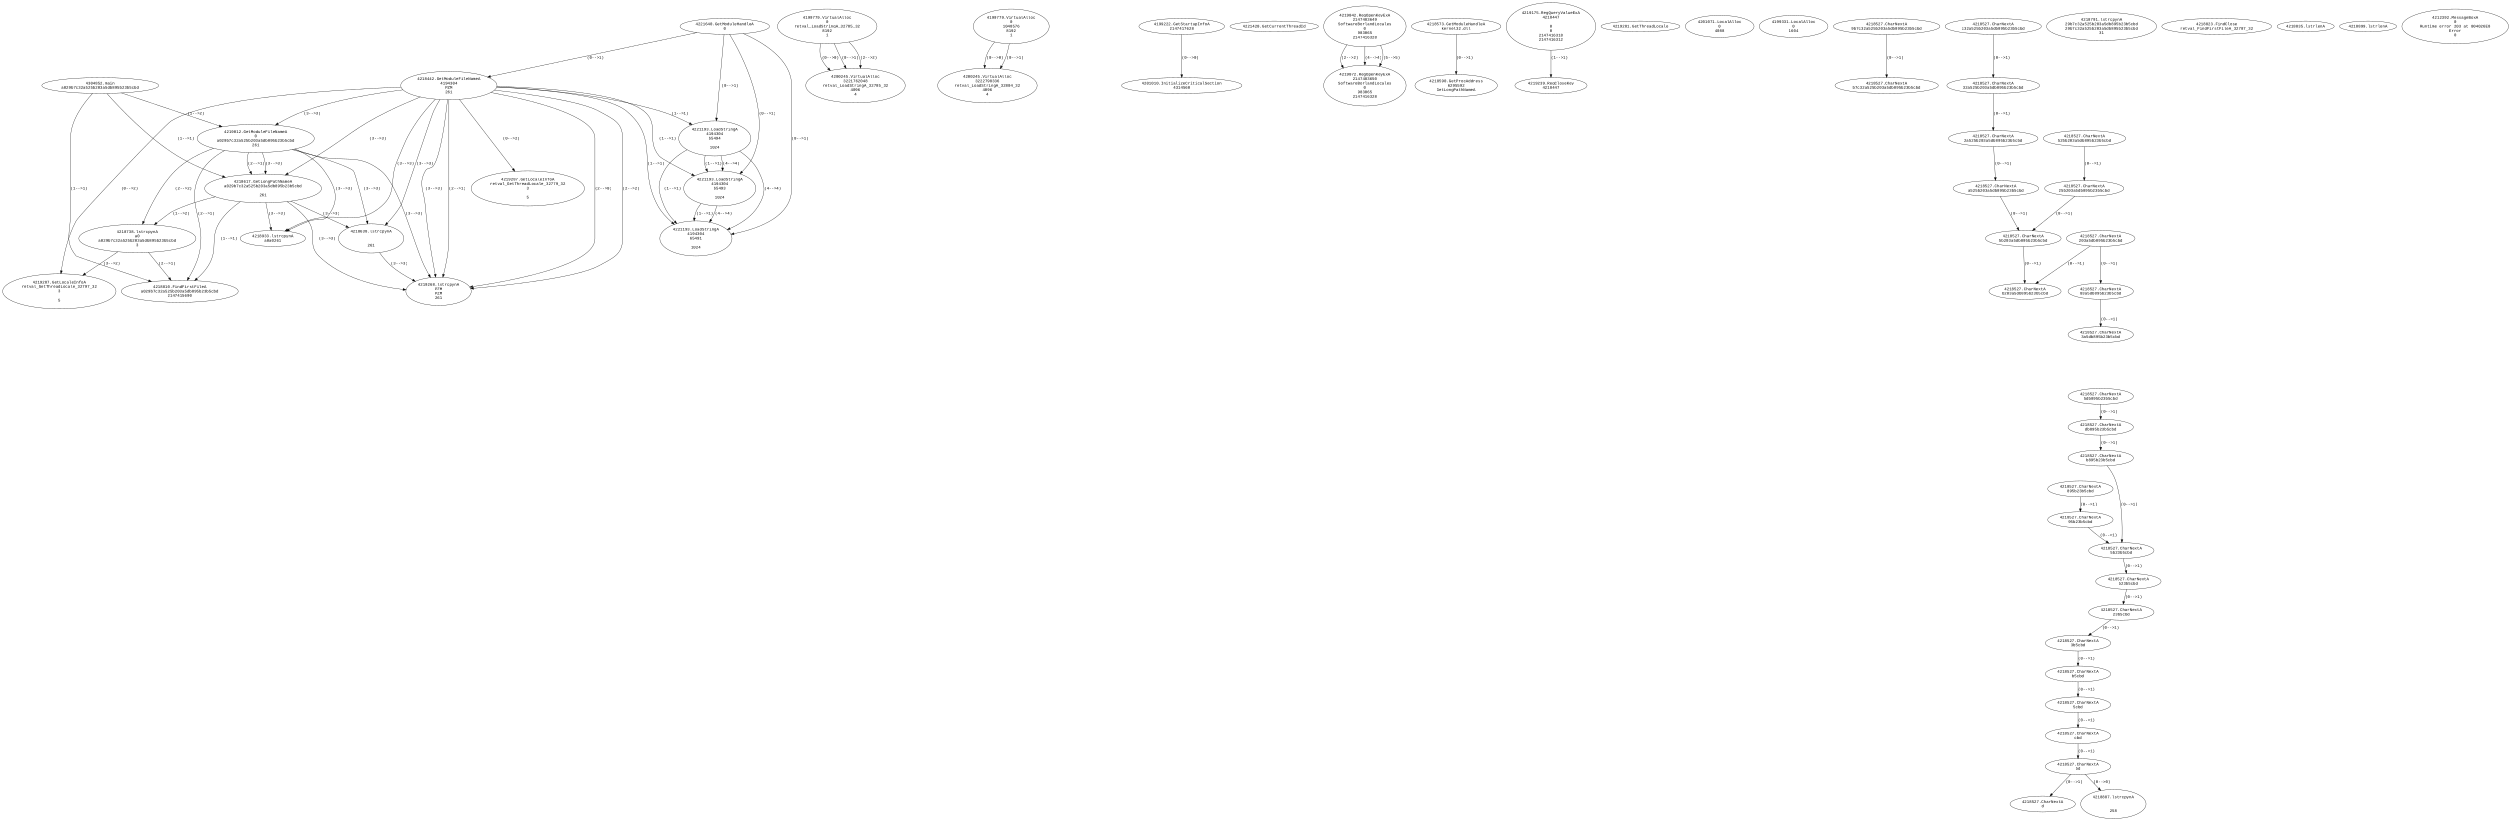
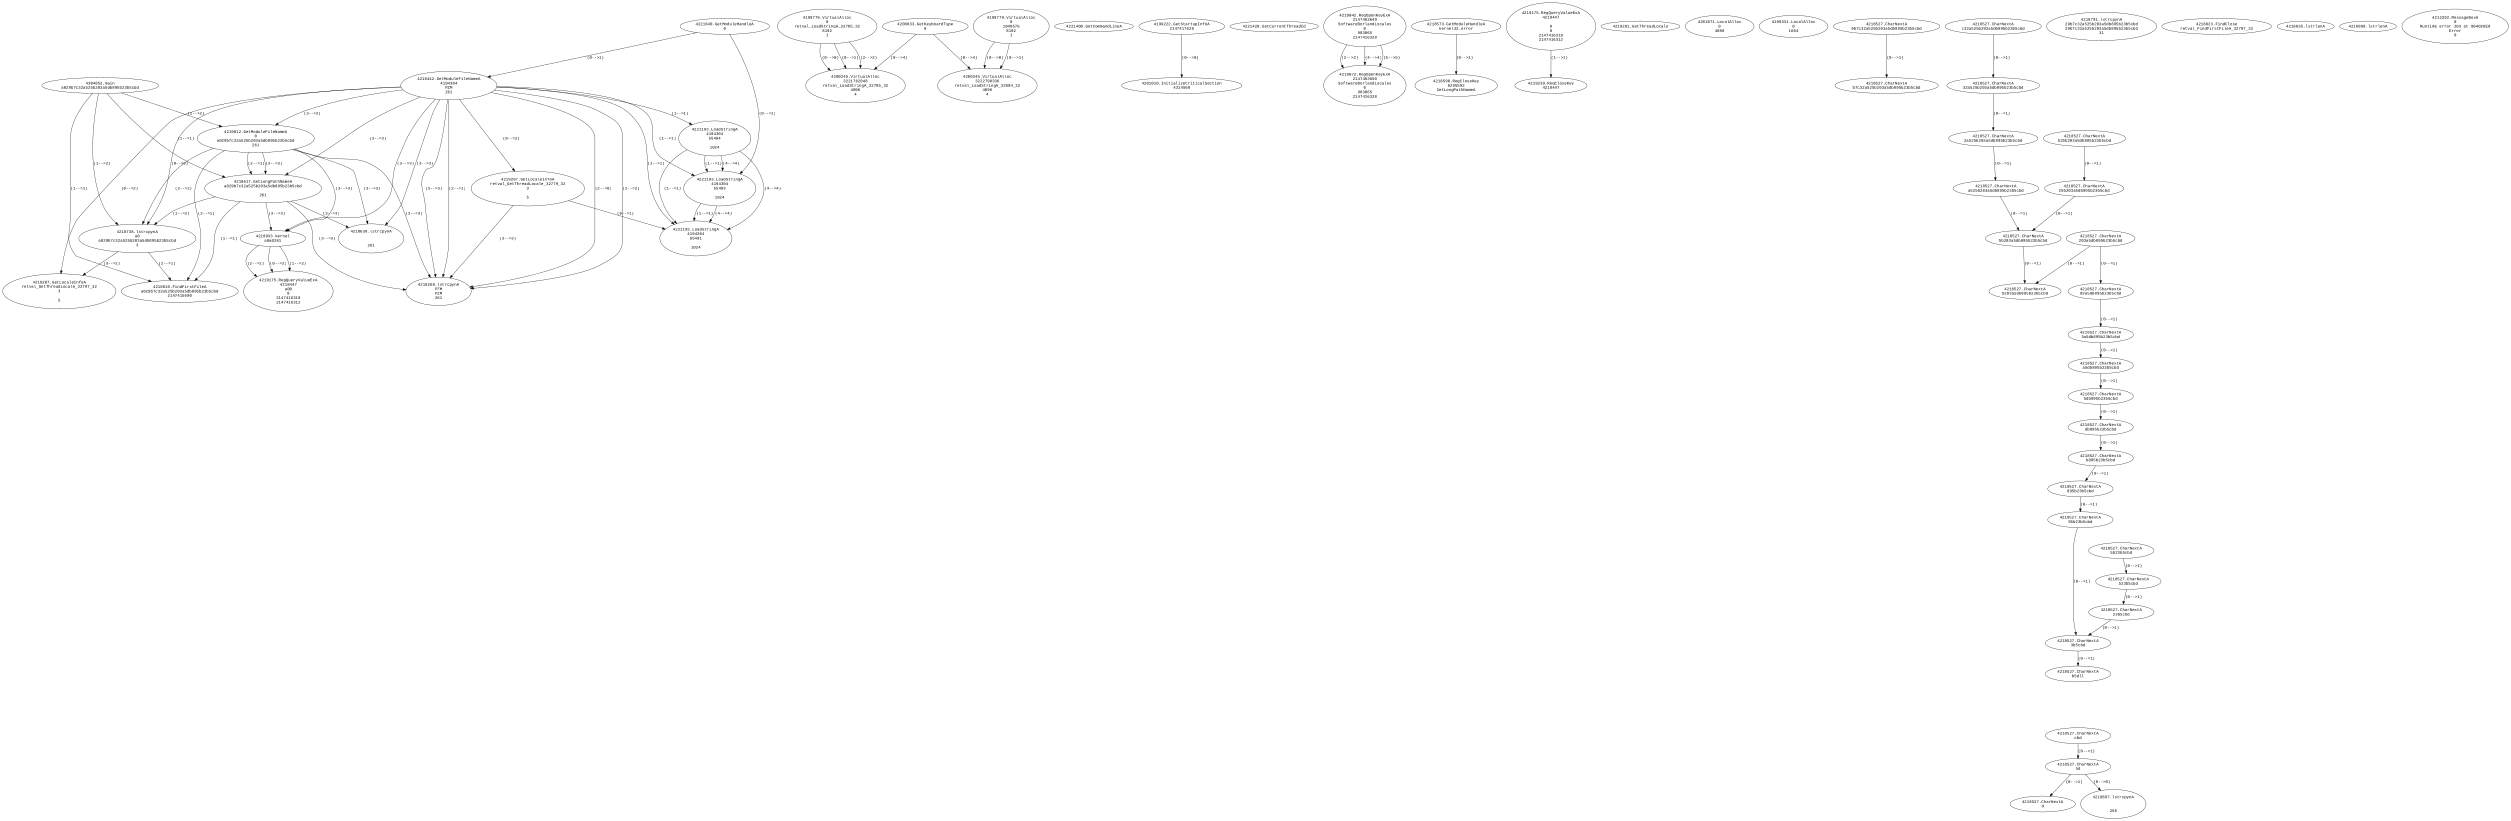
none -> (925, 26)
none -> (1094, 26)
(1456, 26) -> (1456, 26)
(720, 76) -> none
(1456, 86) -> (1456, 86)
none -> (240, 104)
(792, 139) -> (615, 214)
none -> (93, 161)
(273, 238) -> (273, 238)
(394, 268) -> (483, 241)
none -> (288, 291)
none -> (2101, 366)
(2120, 501) -> (2091, 472)
(2097, 535) -> (2073, 580)
(2078, 674) -> (2078, 674)
(2078, 705) -> none
